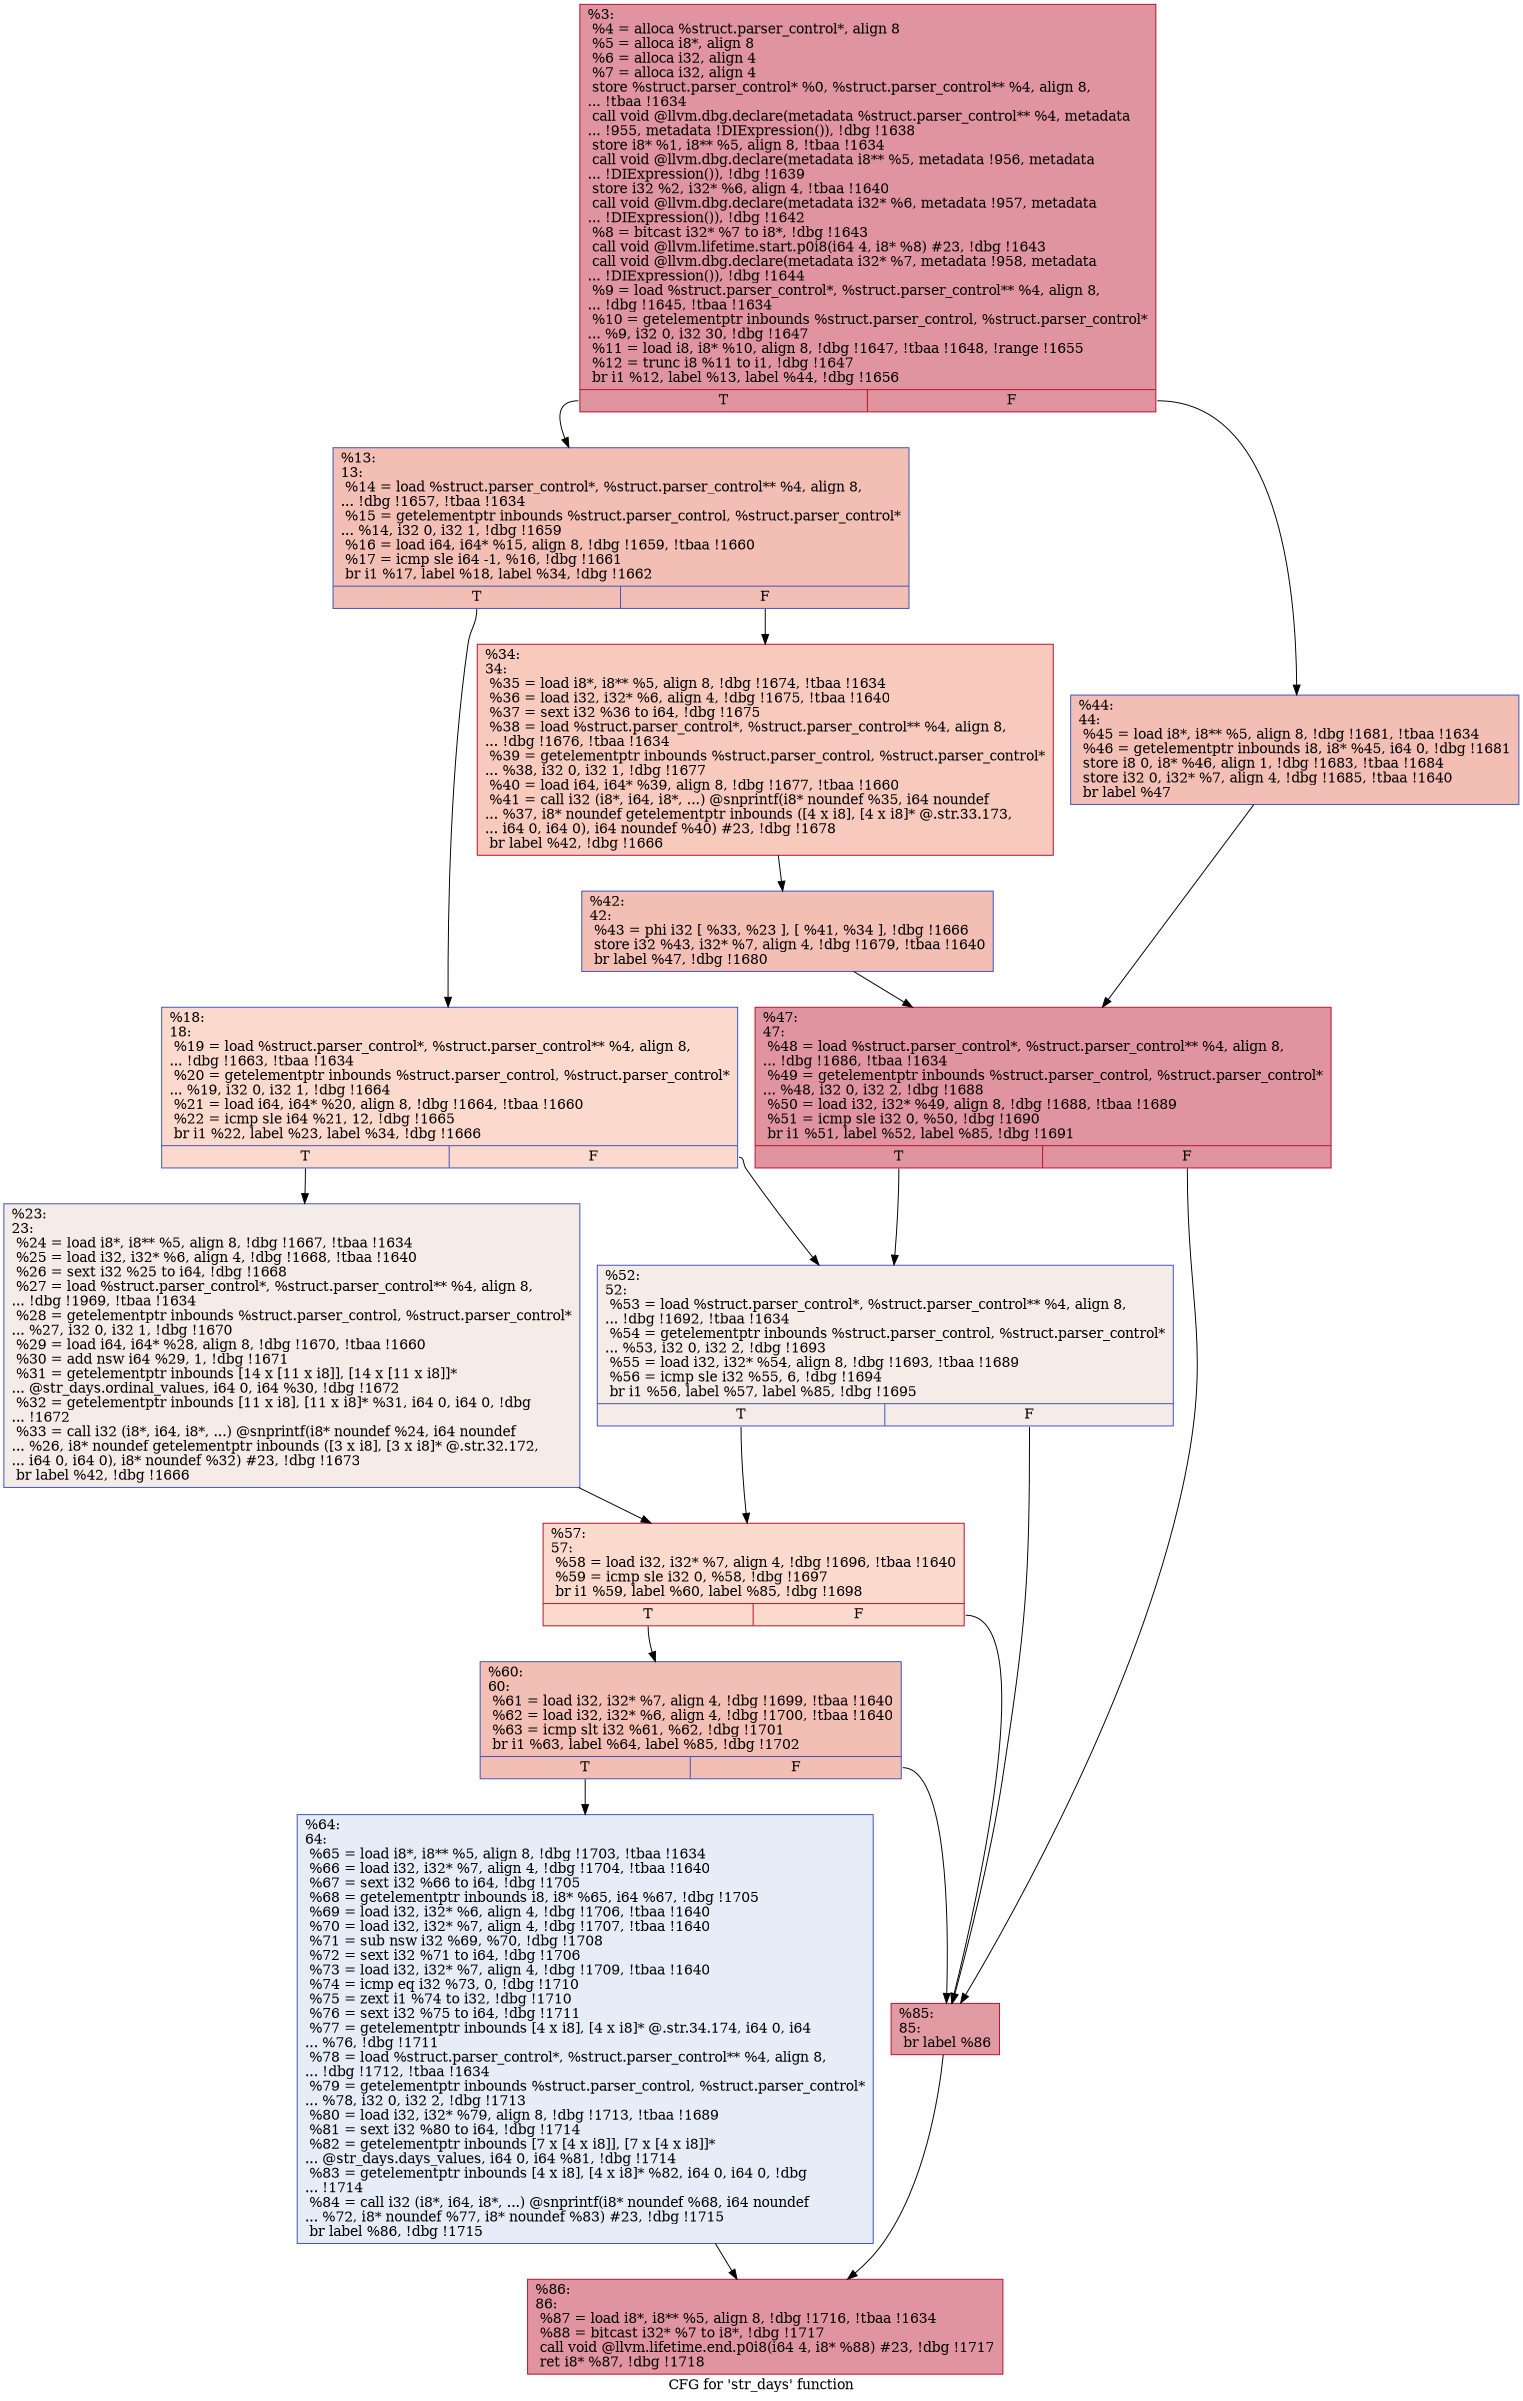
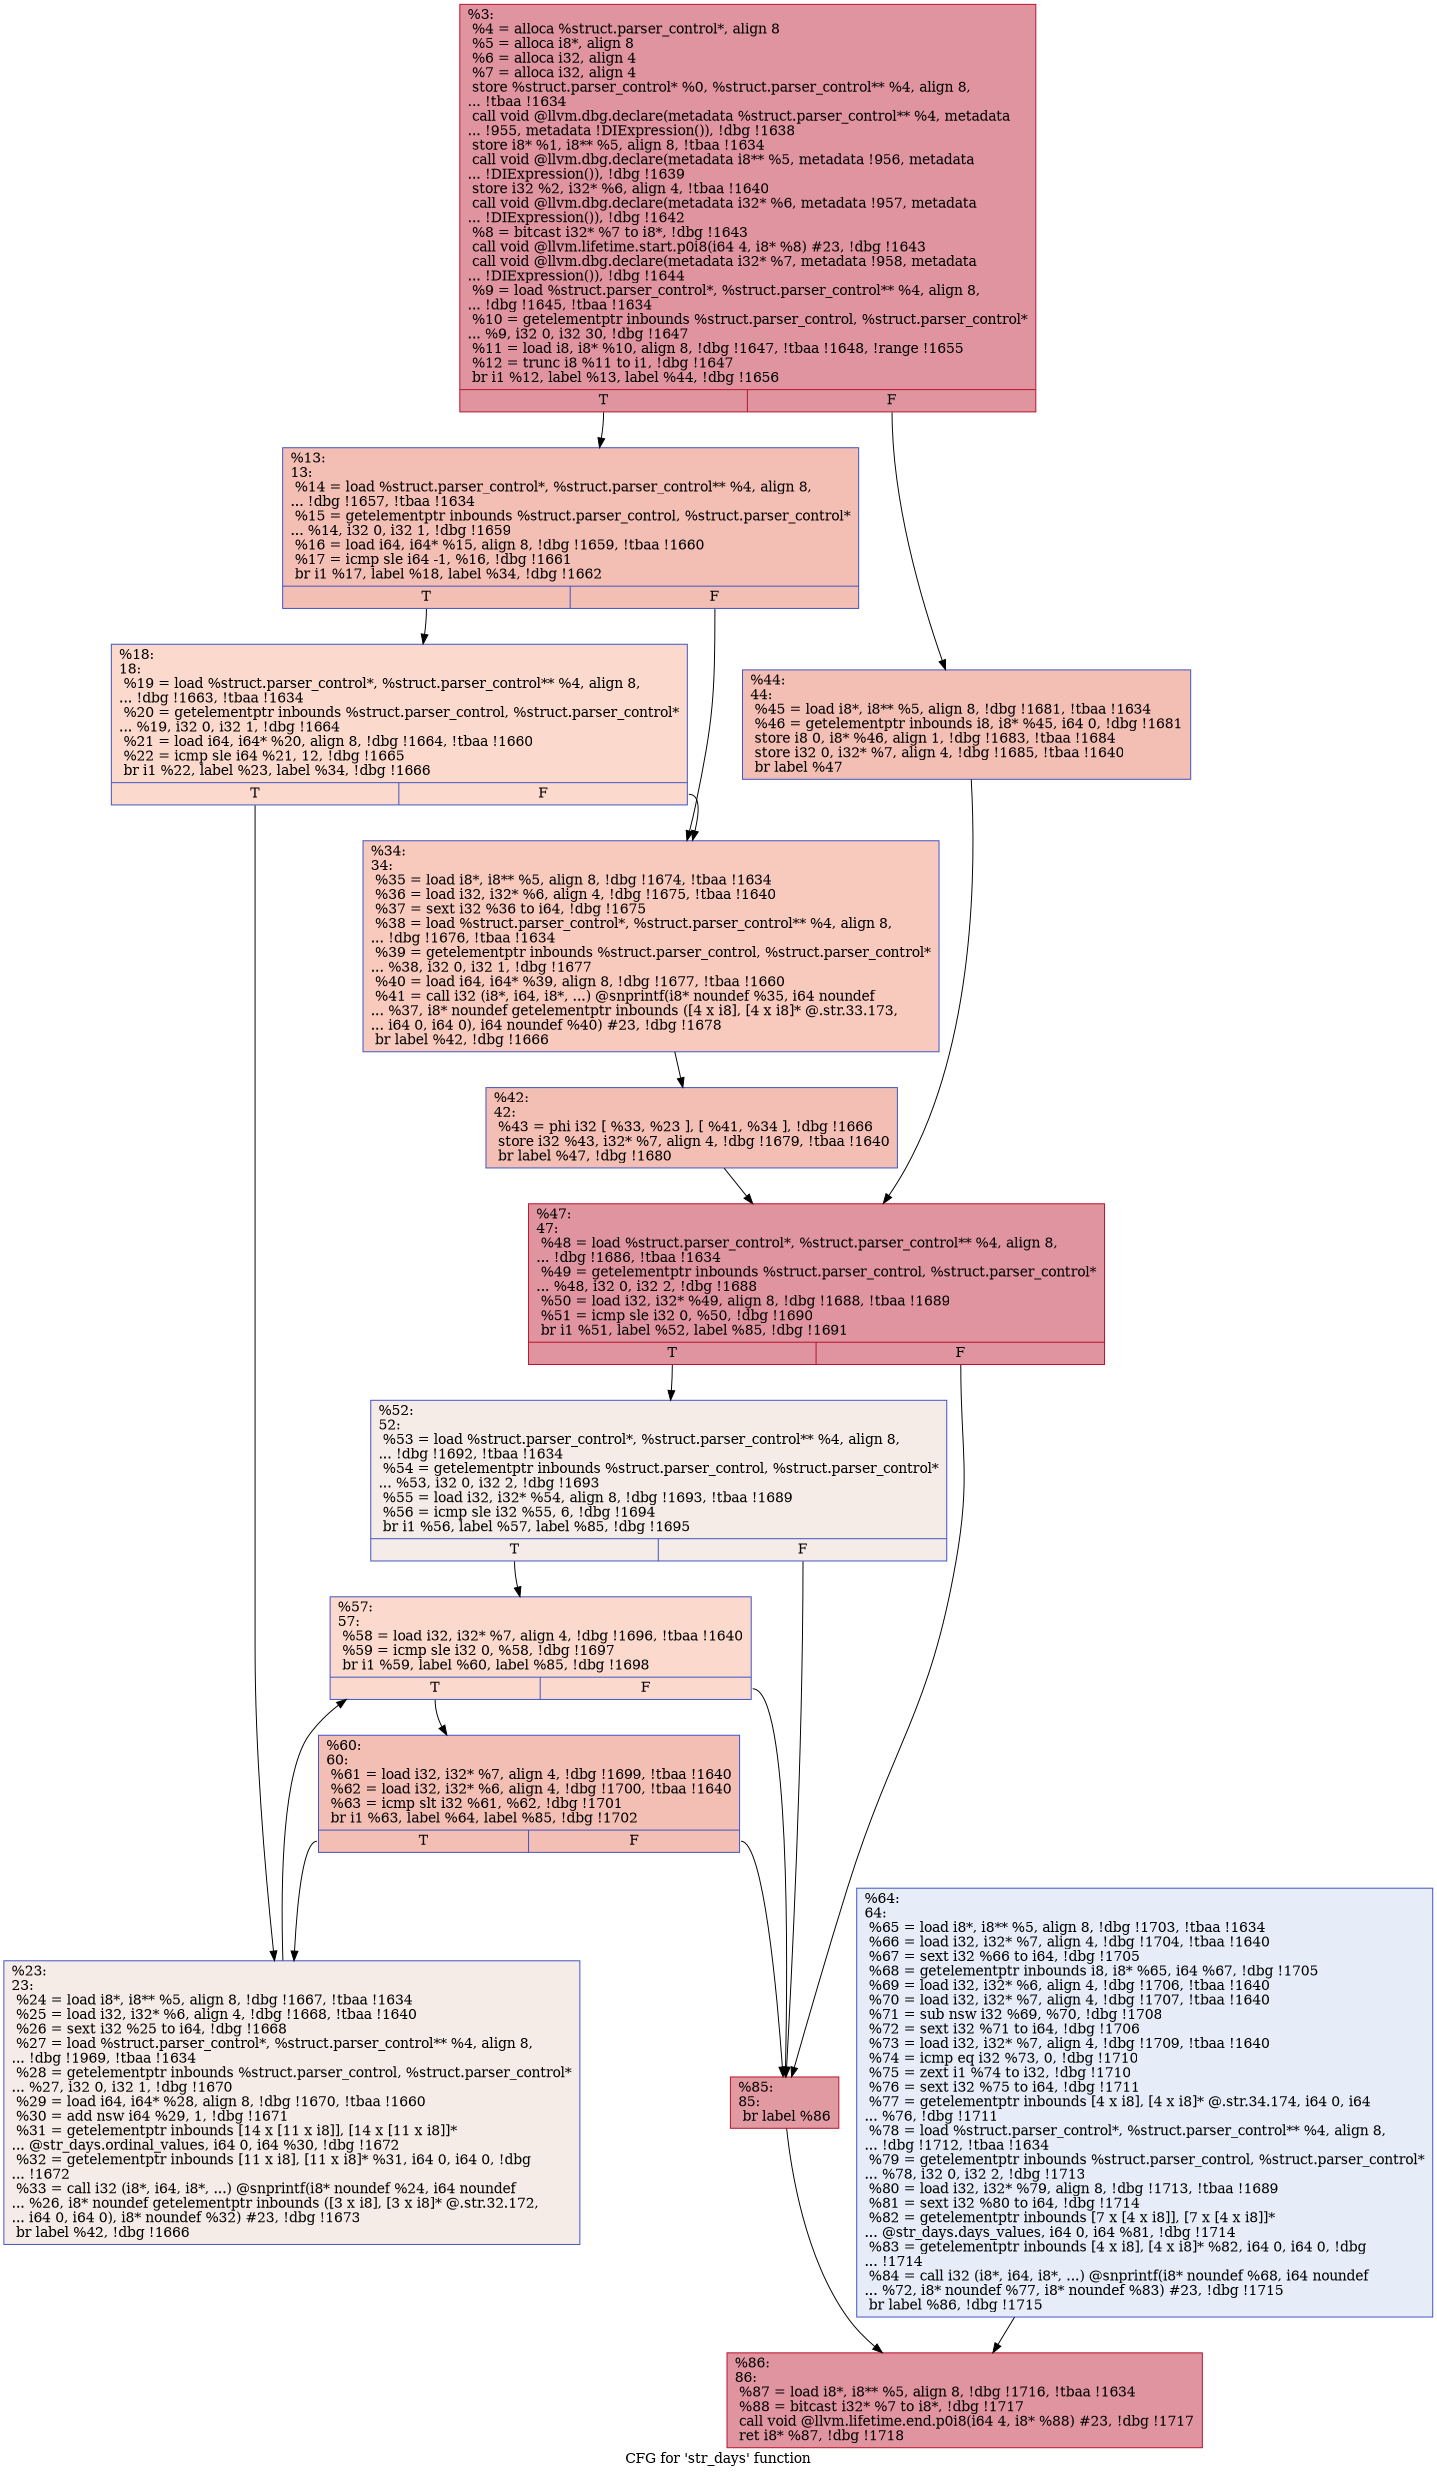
(765, 750) -> (651, 946)
(774, 1208) -> (698, 810)
(754, 1575) -> (541, 1648)
(585, 1792) -> (299, 1894)
